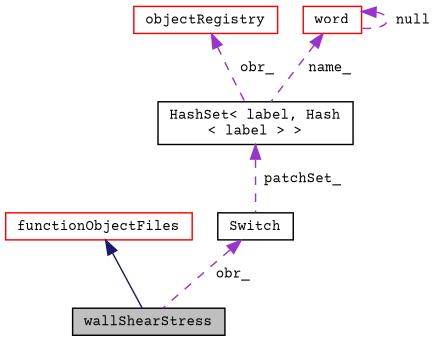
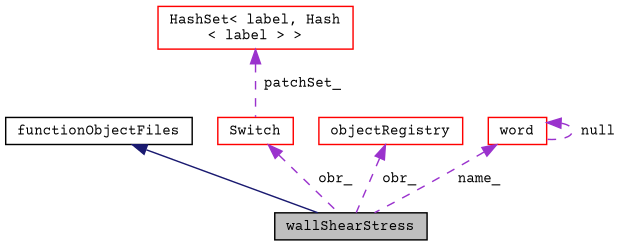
(293, 73) -> (430, 183)
(231, 74) -> (368, 185)
(256, 123) -> (256, 28)
(99, 226) -> (99, 131)
(256, 226) -> (256, 131)
